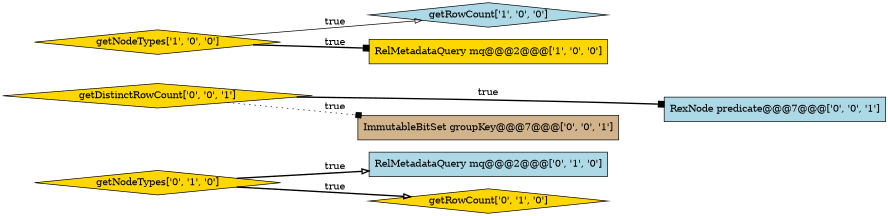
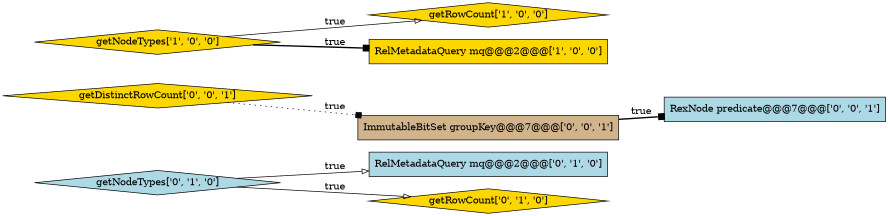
(488, 15) -> (488, 15)
(477, 100) -> (638, 118)
(299, 175) -> (299, 175)
(158, 183) -> (158, 183)
(320, 192) -> (320, 192)
